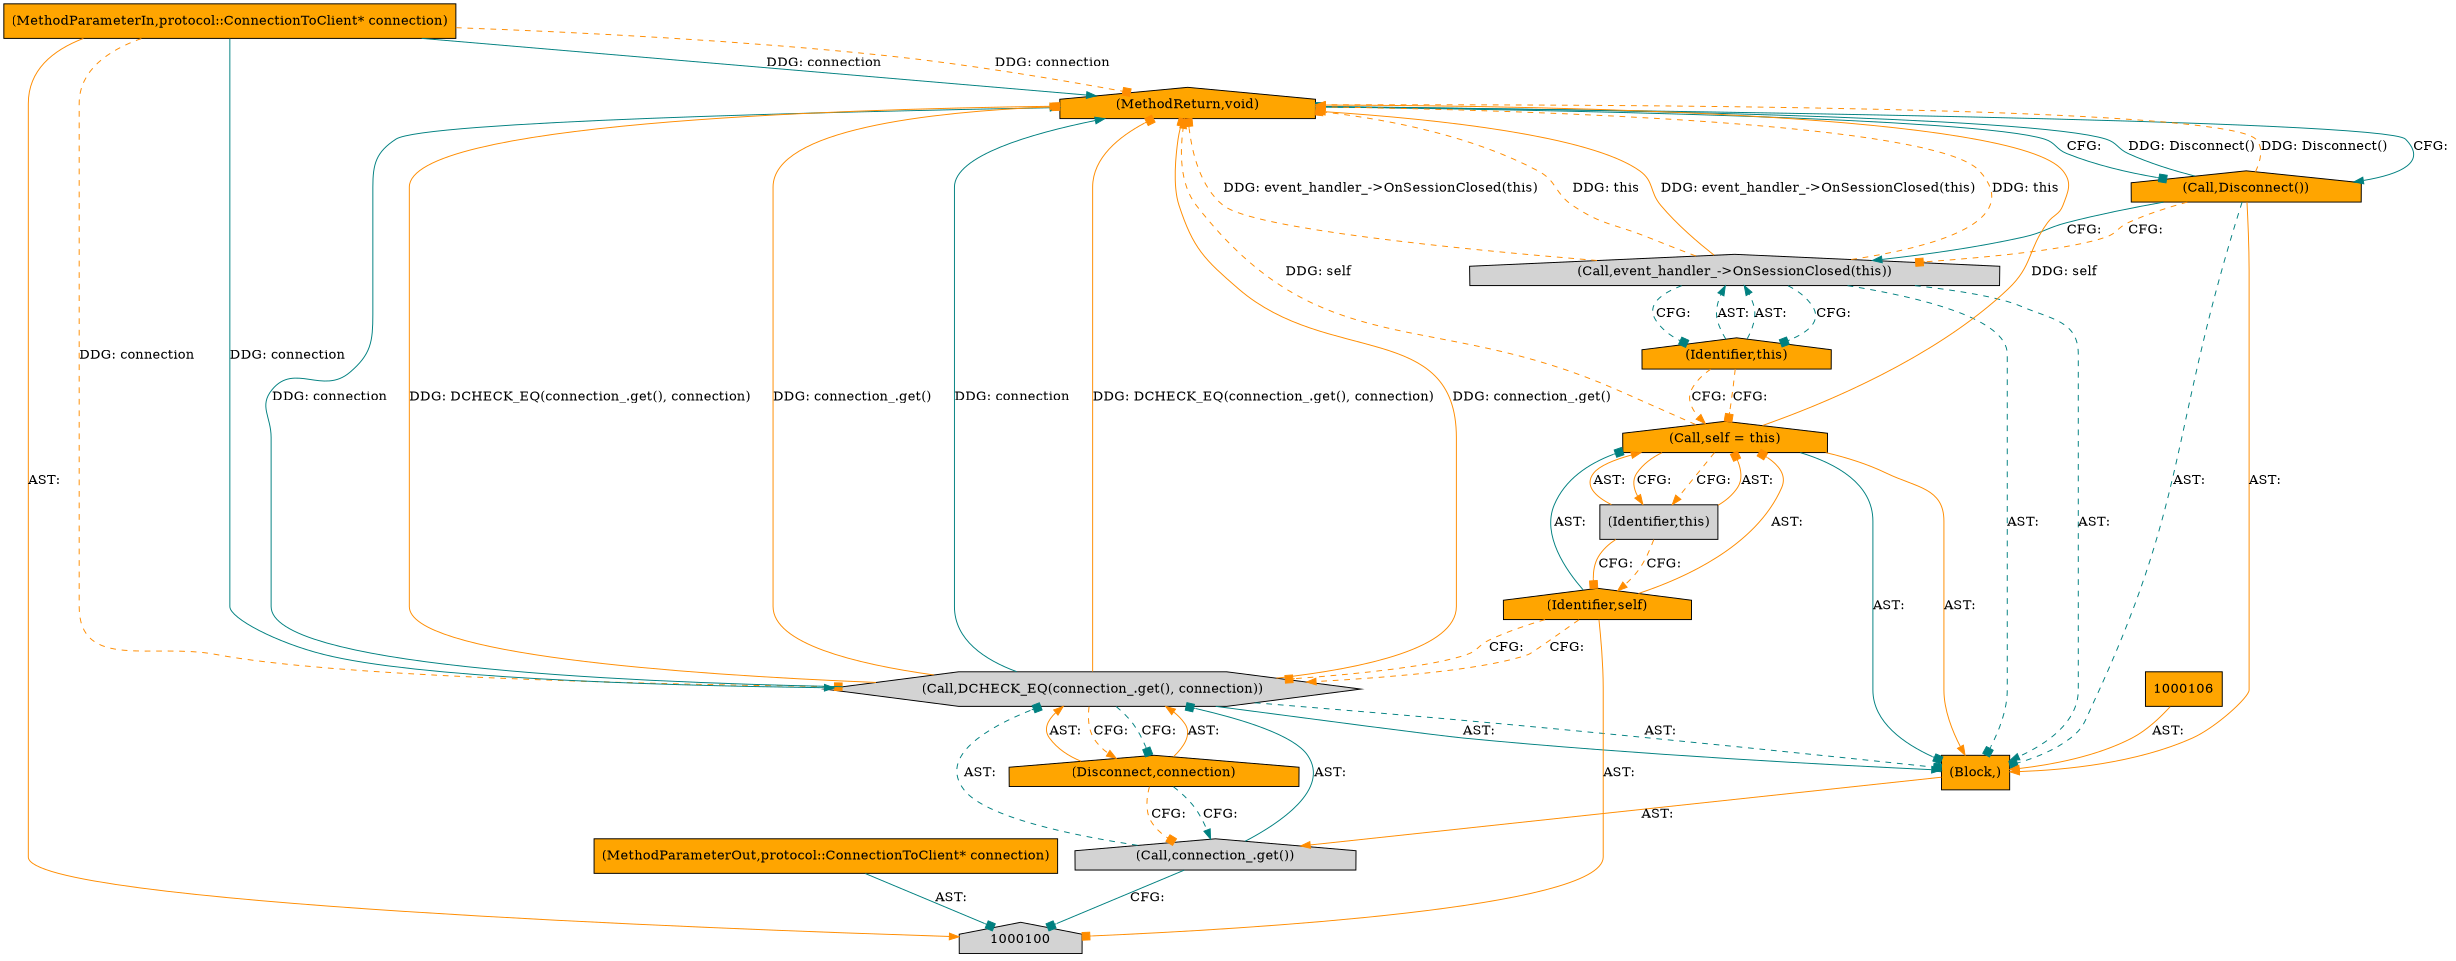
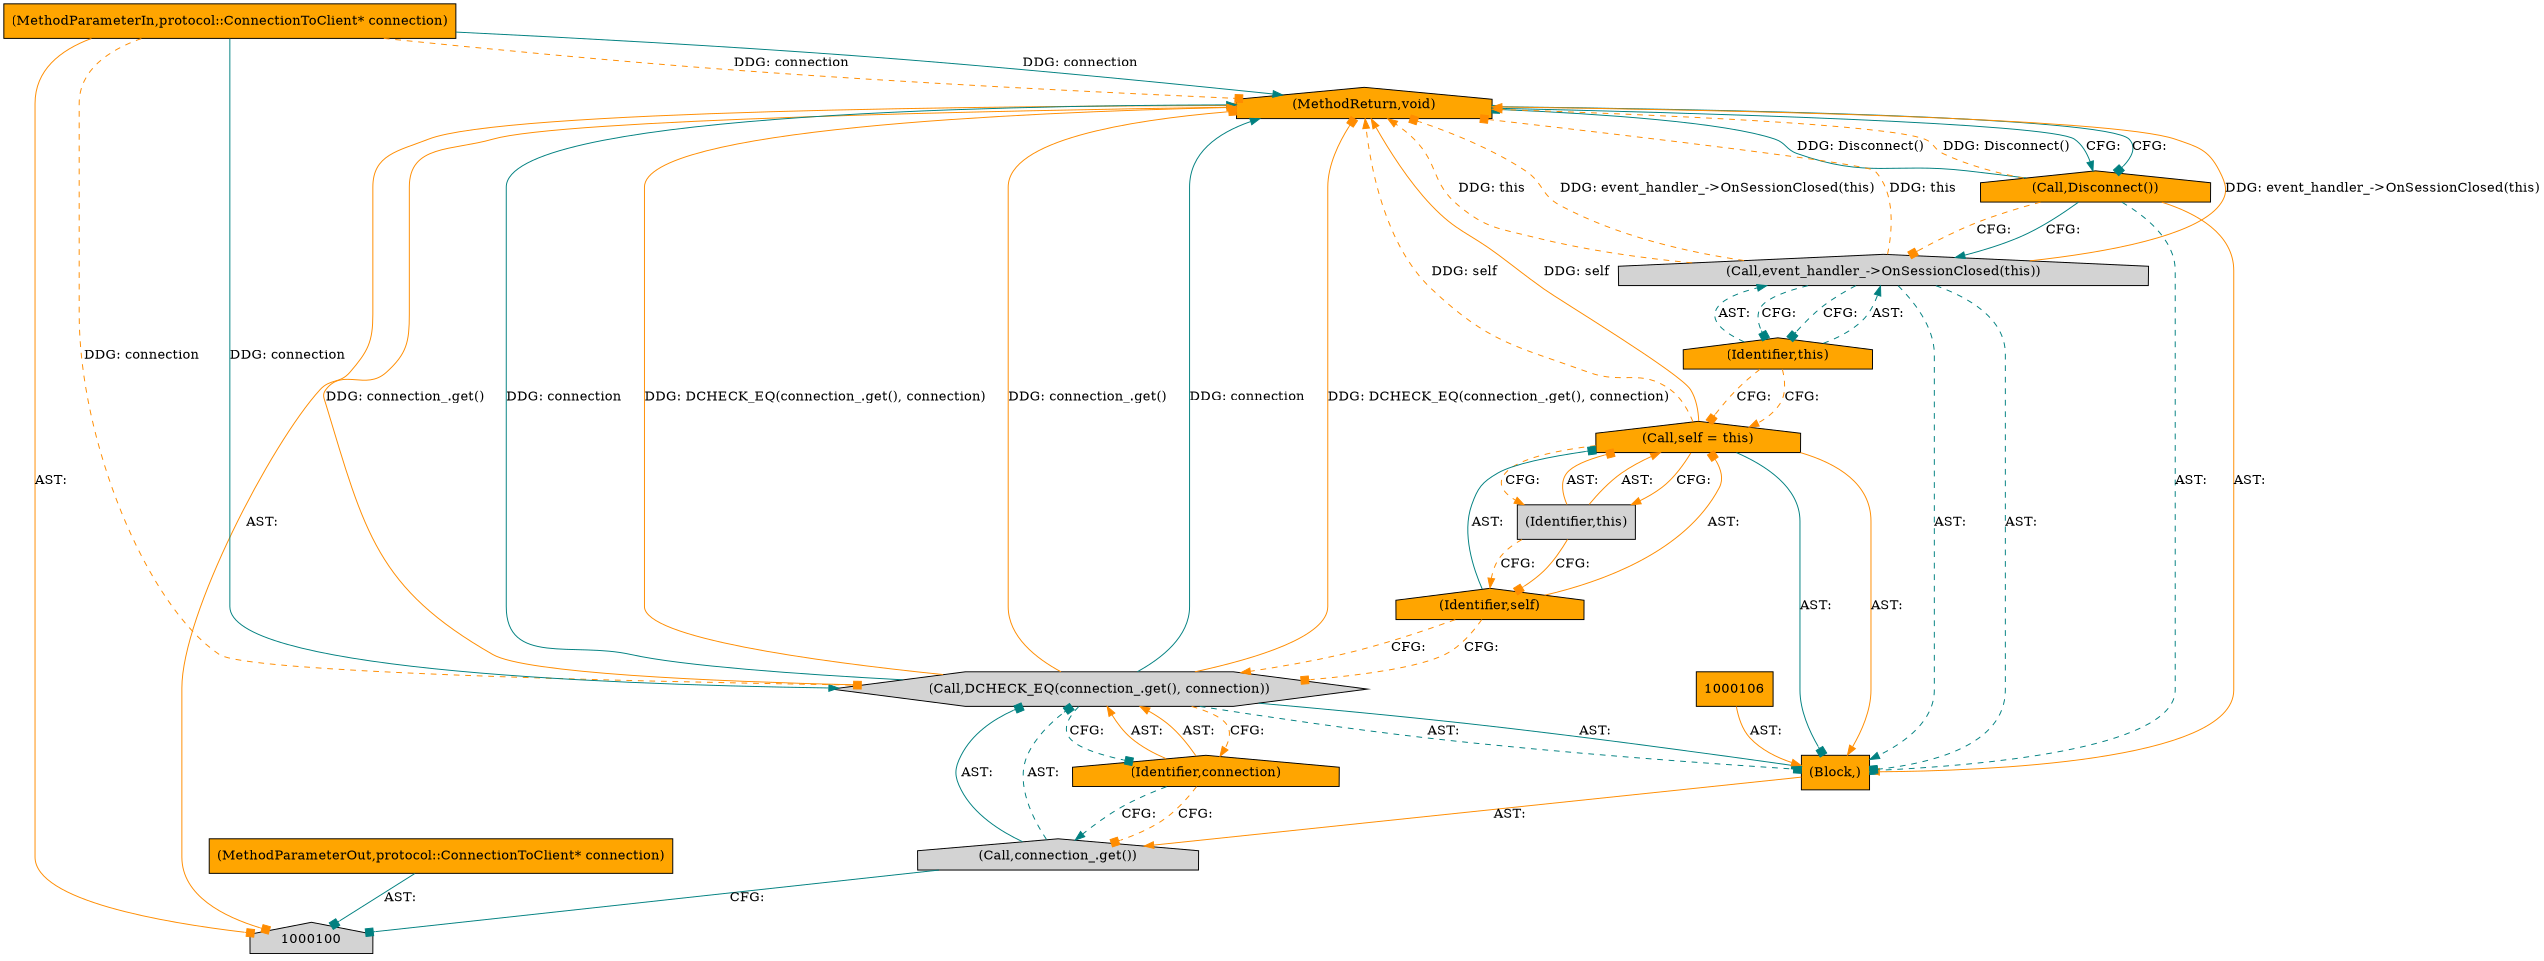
(1154, 773) -> (1206, 773)
(66, 875) -> (35, 550)
(1472, 904) -> (380, 164)
